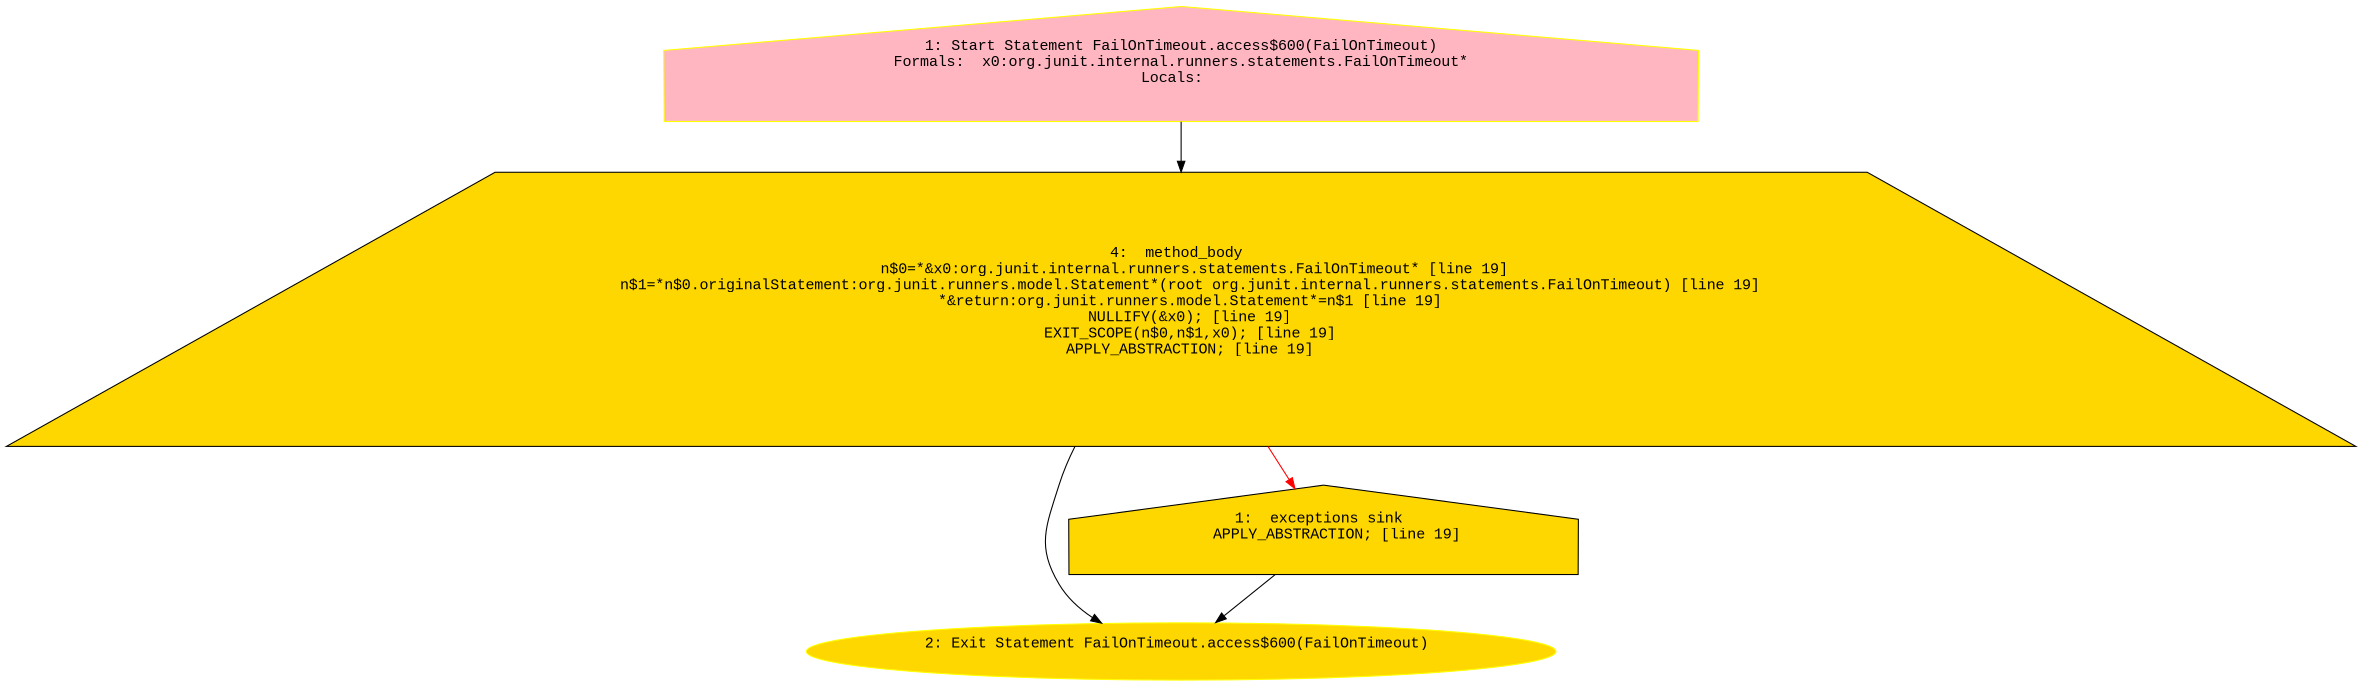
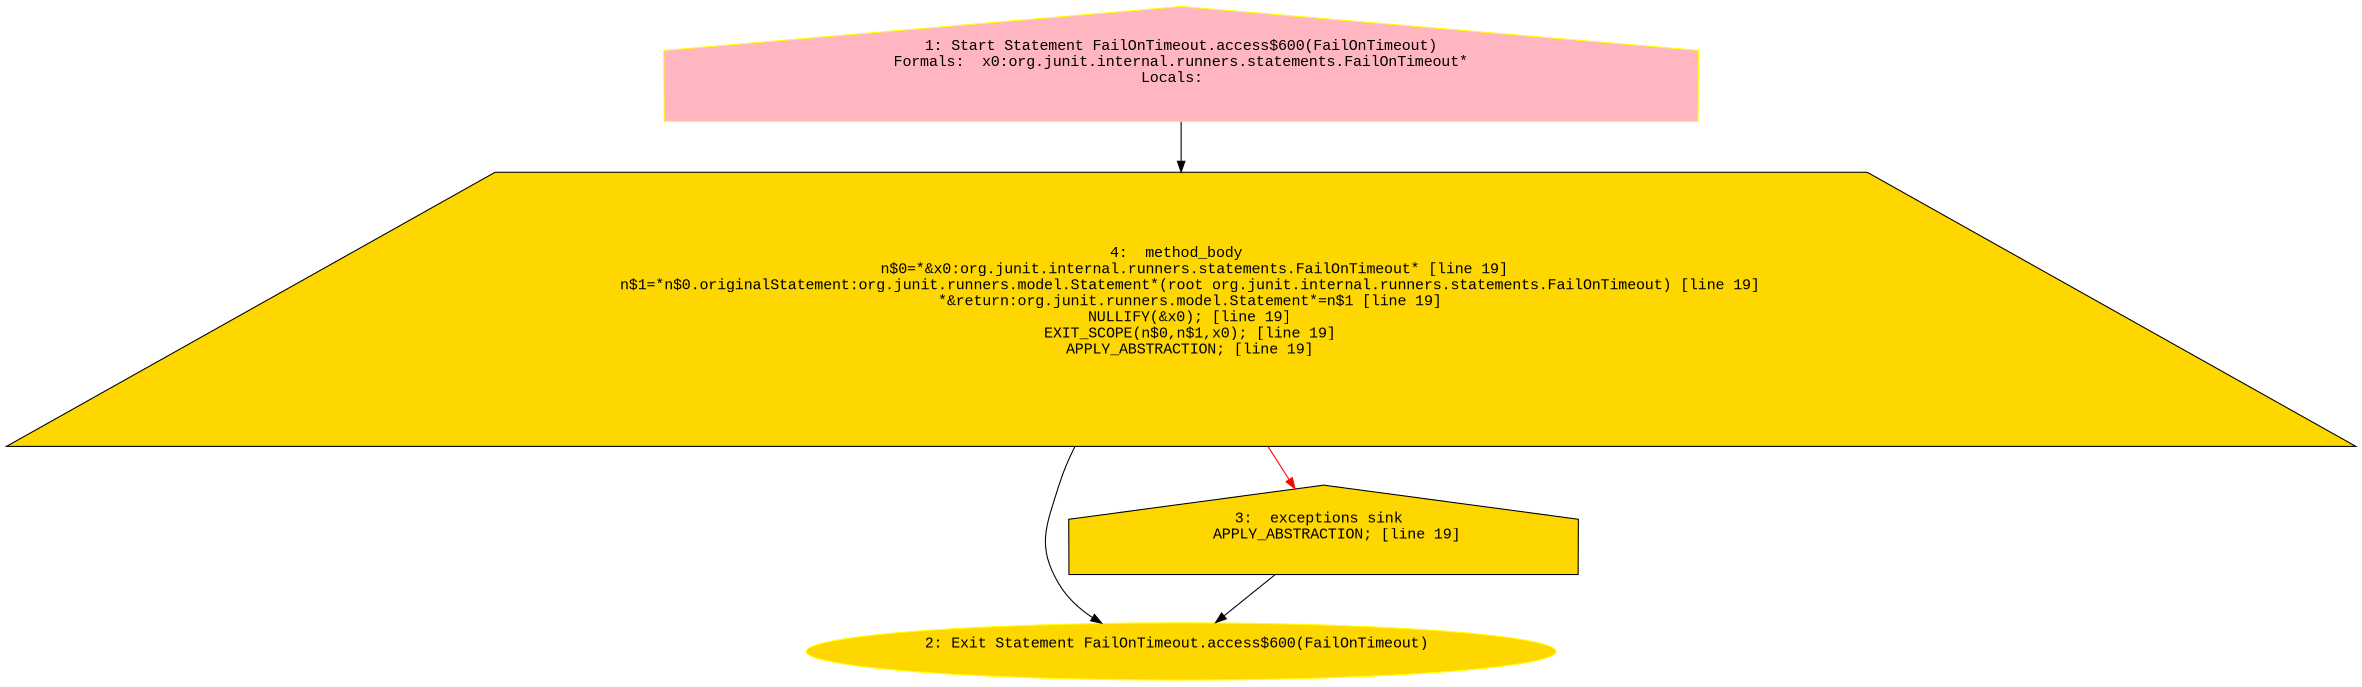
(1324, 535) -> (1324, 535)
